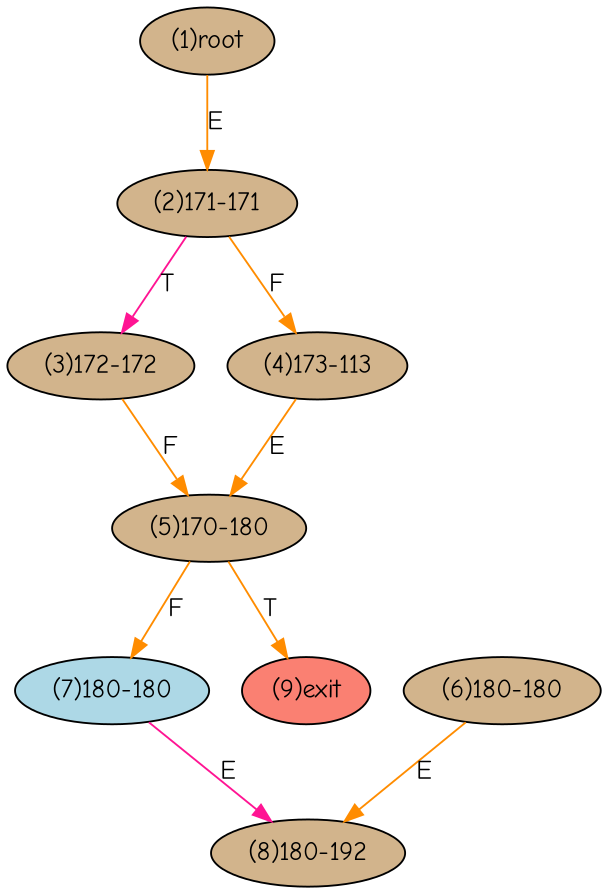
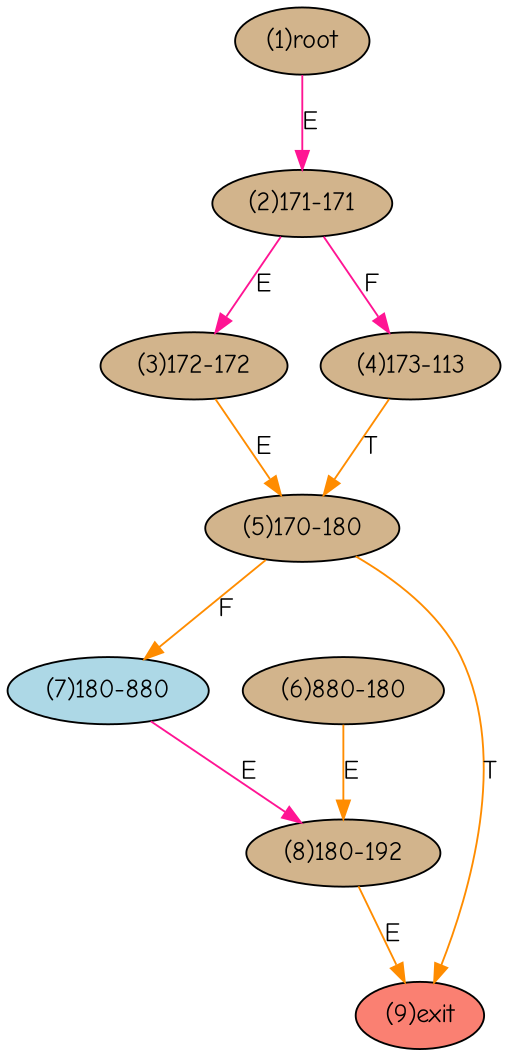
(207, 113) -> (302, 113)
(257, 277) -> (351, 277)
(168, 285) -> (264, 285)
(171, 447) -> (264, 447)
(277, 447) -> (371, 447)
(112, 691) -> (108, 691)
(502, 691) -> (343, 691)
none -> (377, 926)
